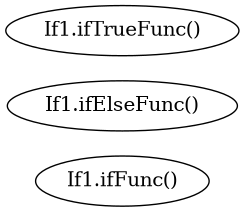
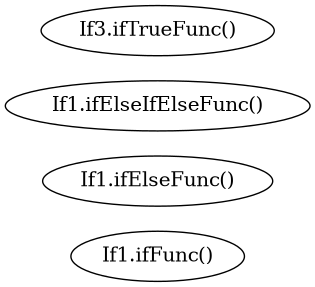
(122, 31) -> (158, 31)
none -> (158, 106)
